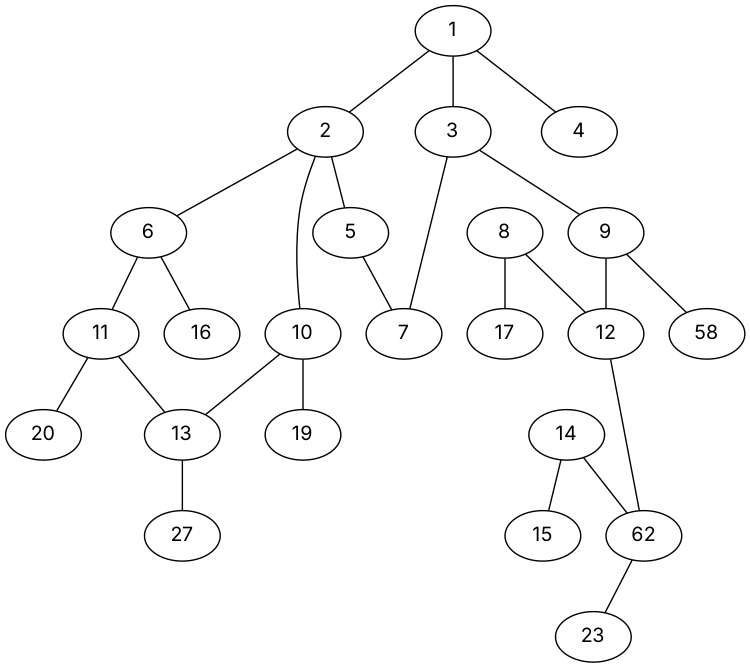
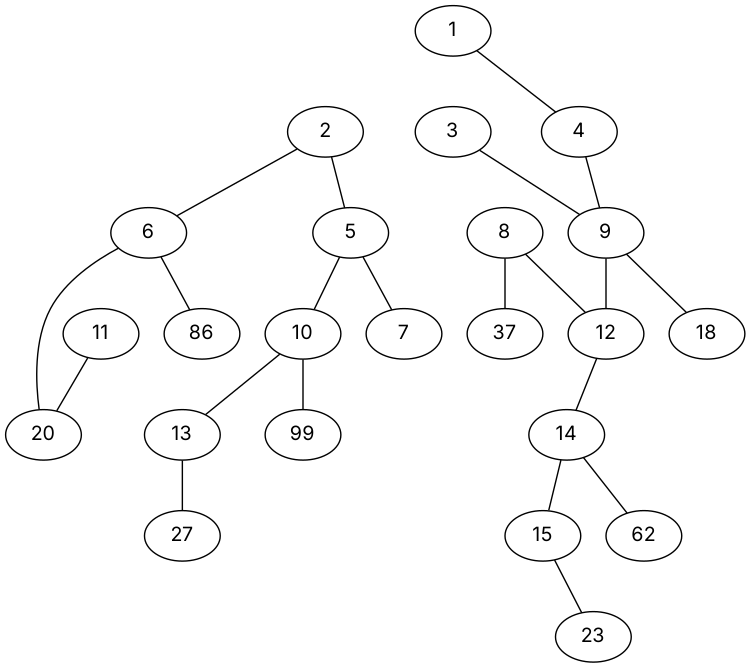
(389, 81) -> none
(453, 82) -> none
none -> (593, 182)
(298, 231) -> (327, 283)
(429, 233) -> none
(125, 283) -> (48, 313)
(202, 334) -> (202, 334)
(505, 334) -> (505, 334)
(707, 334) -> (707, 334)
(142, 384) -> none
(303, 435) -> (303, 435)
(625, 435) -> (586, 384)
(619, 586) -> (568, 586)
